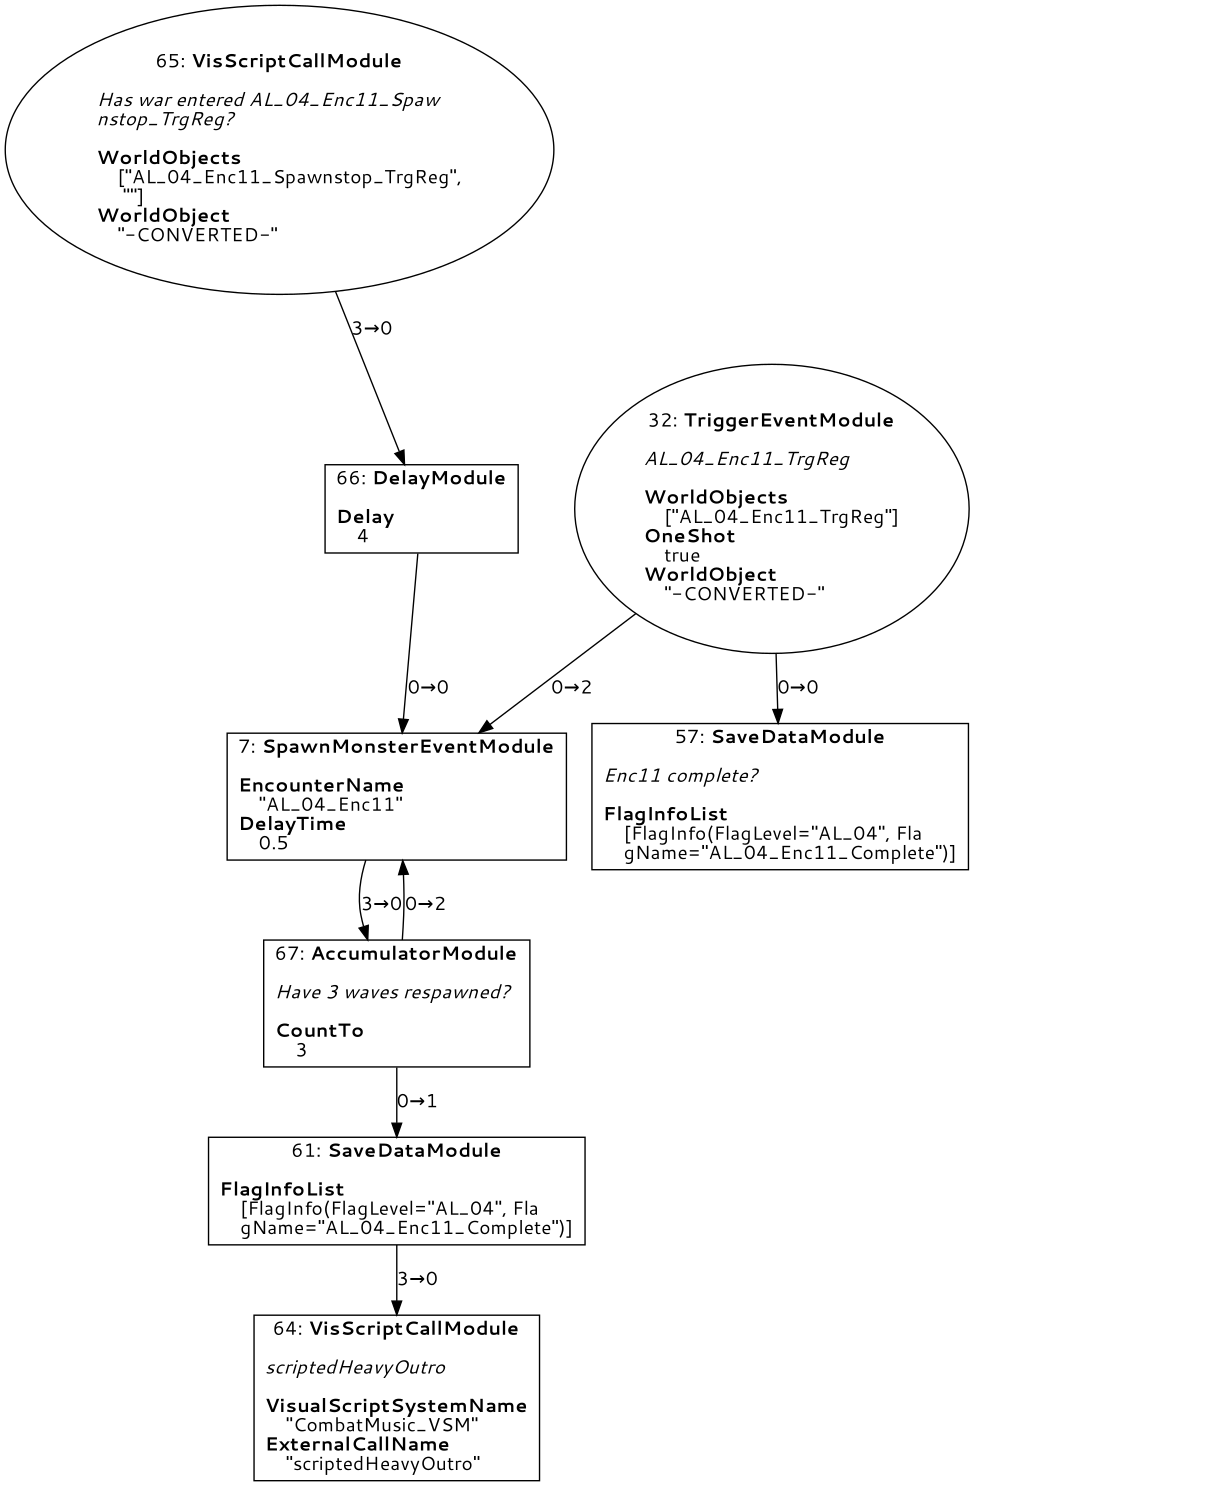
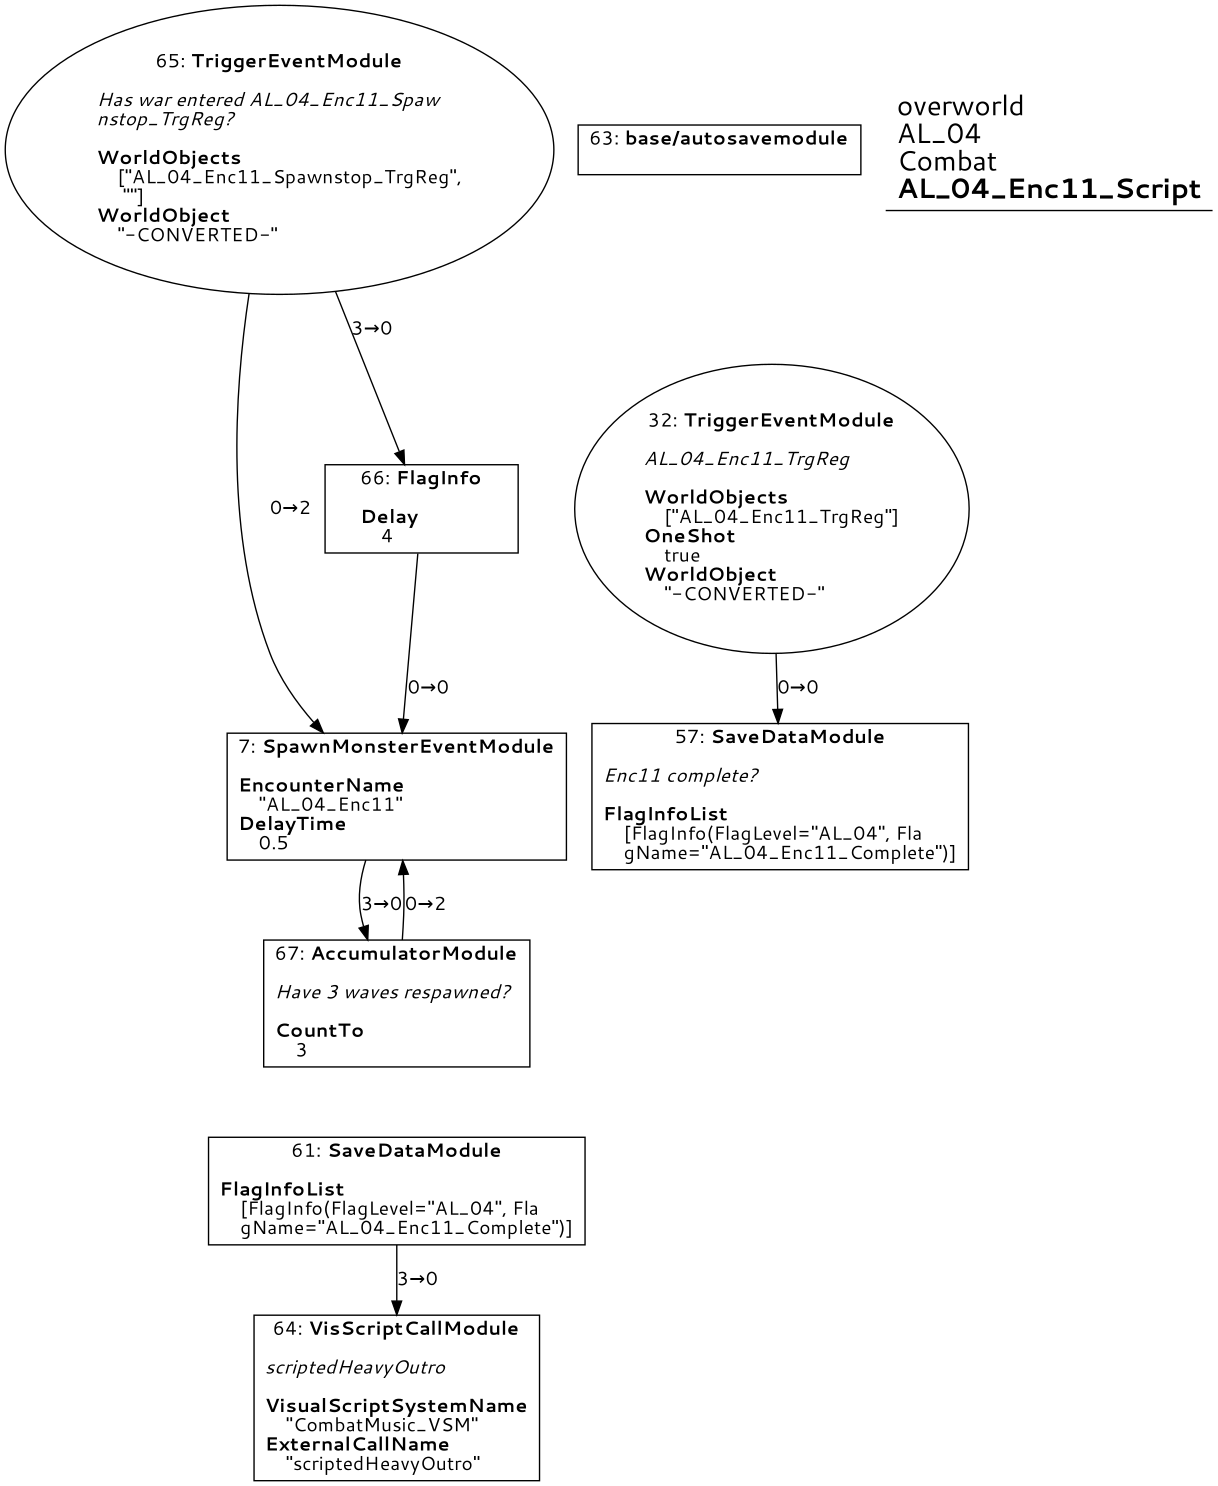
(297, 62) -> (297, 62)
none -> (720, 150)
none -> (1049, 150)
(440, 479) -> (440, 479)
(563, 669) -> (240, 516)
(397, 1095) -> none
